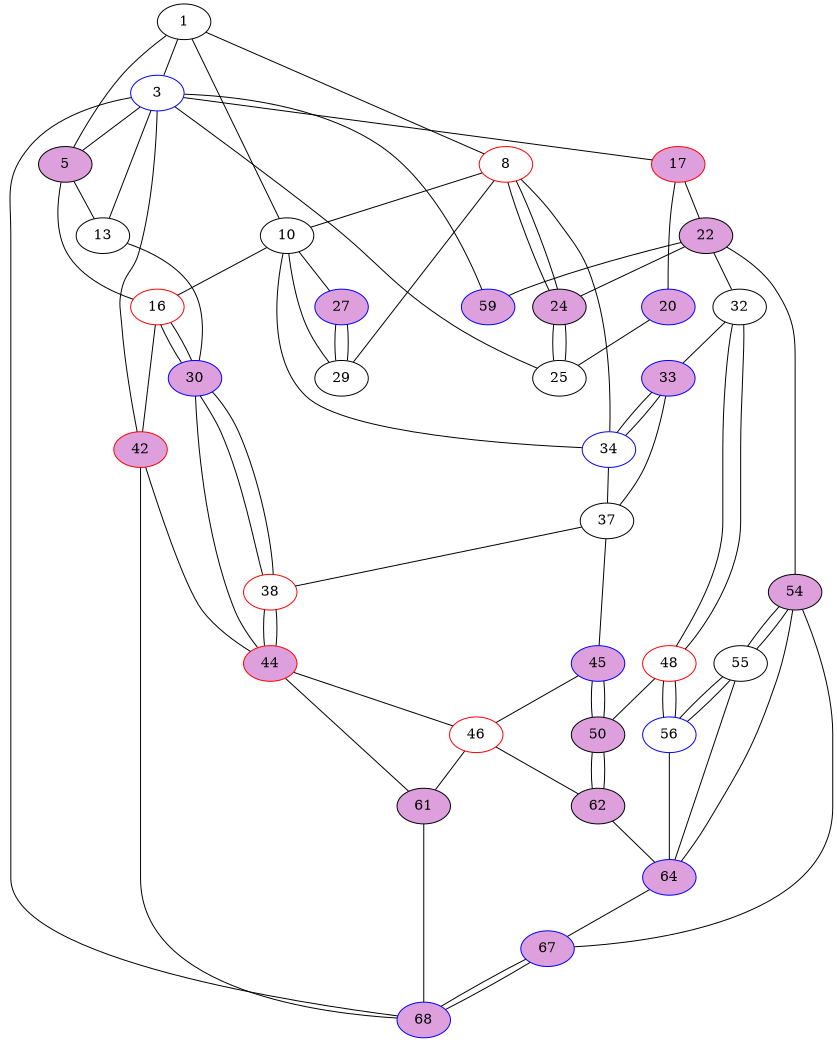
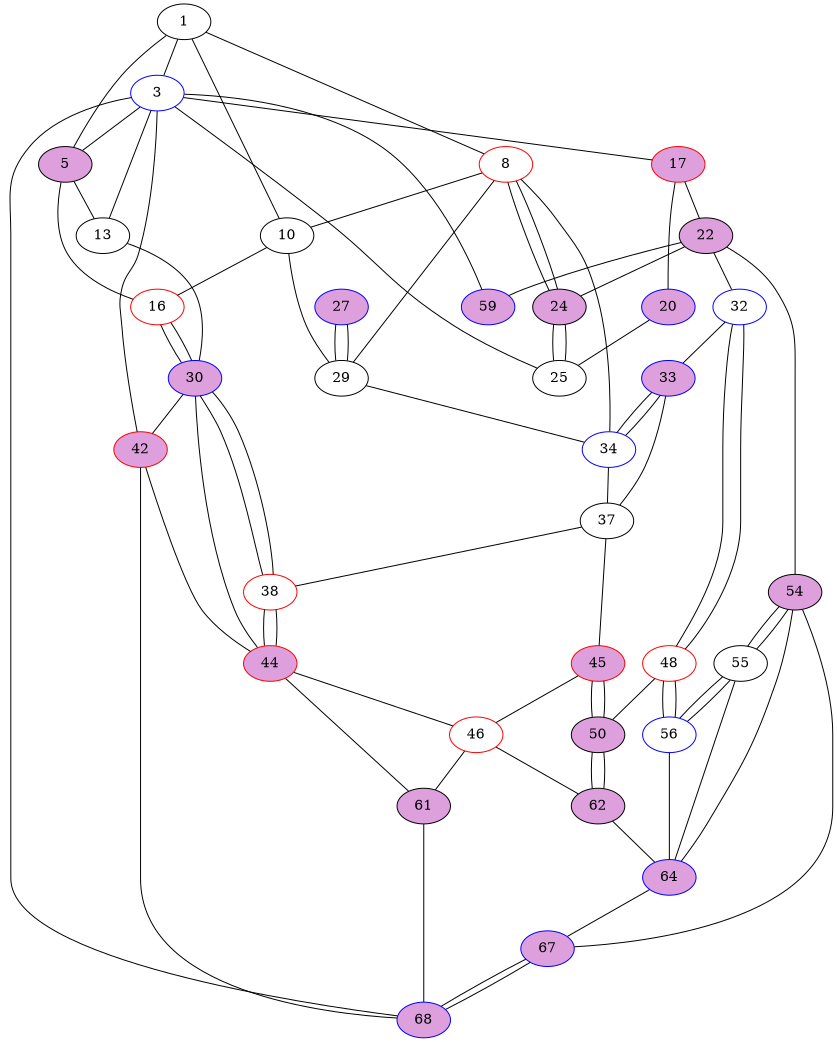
(314, 271) -> none
(740, 307) -> (740, 307)
(149, 378) -> (168, 414)
(367, 422) -> (475, 414)
(598, 663) -> (598, 663)
